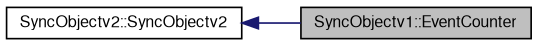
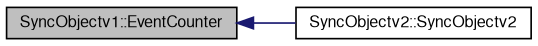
(280, 23) -> (275, 23)
